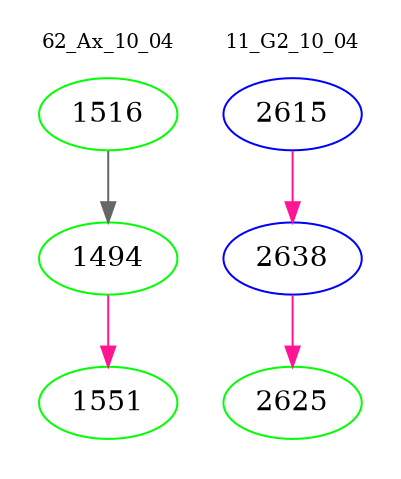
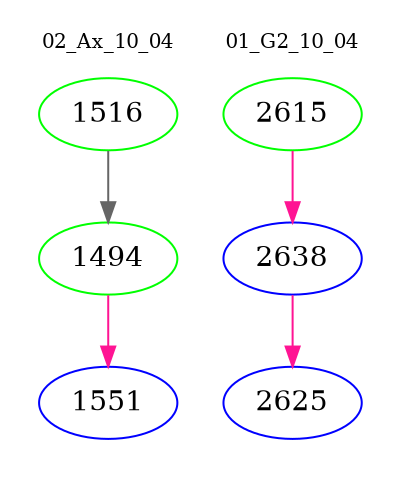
(108, 43) -> (108, 43)
(293, 43) -> (293, 43)
(293, 114) -> (293, 114)
(108, 403) -> (108, 403)
(293, 403) -> (293, 403)
